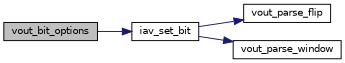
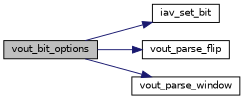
(216, 24) -> (115, 50)
(211, 38) -> (114, 67)
